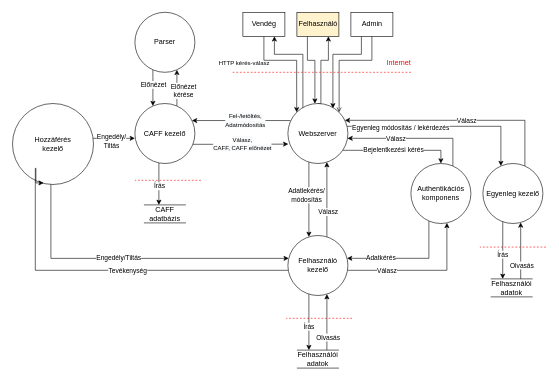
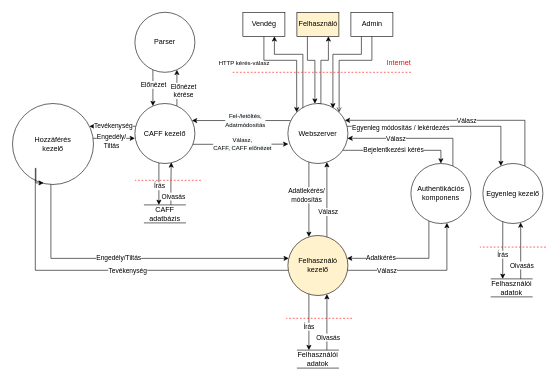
none -> (113, 126)
none -> (171, 197)
(318, 266) -> (318, 266)
